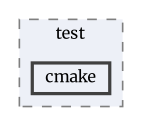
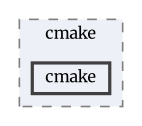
(71, 35) -> (71, 35)
